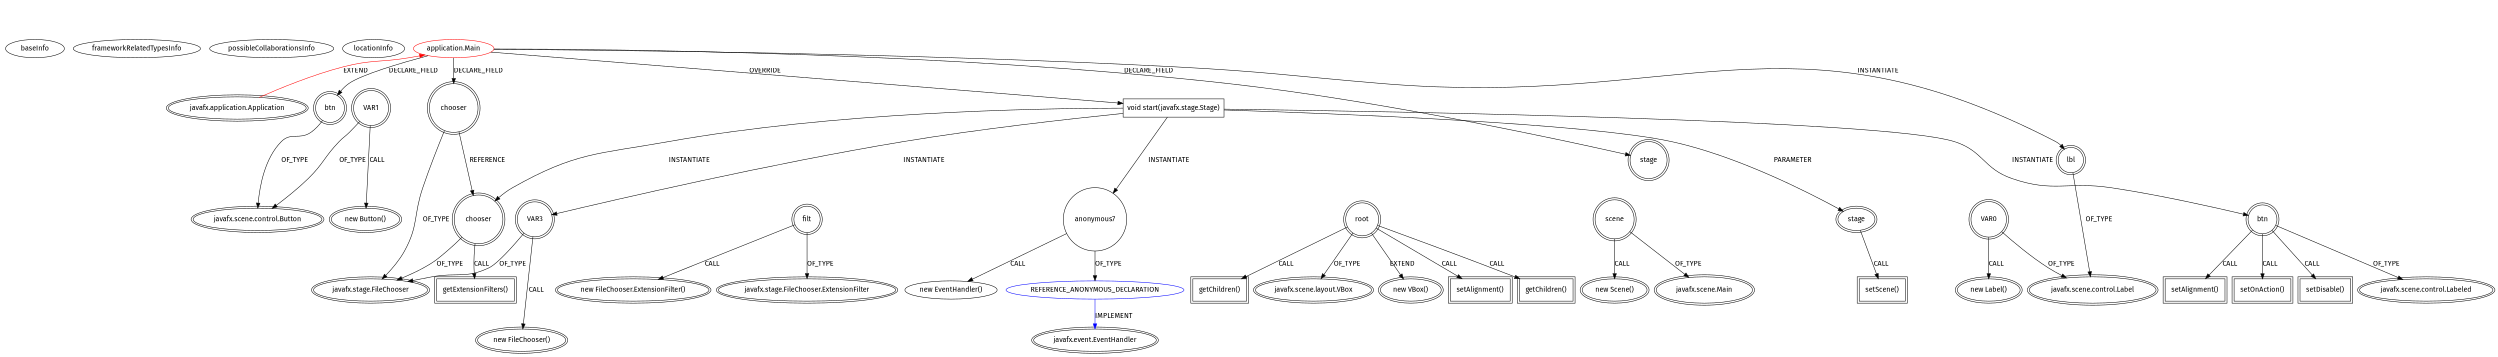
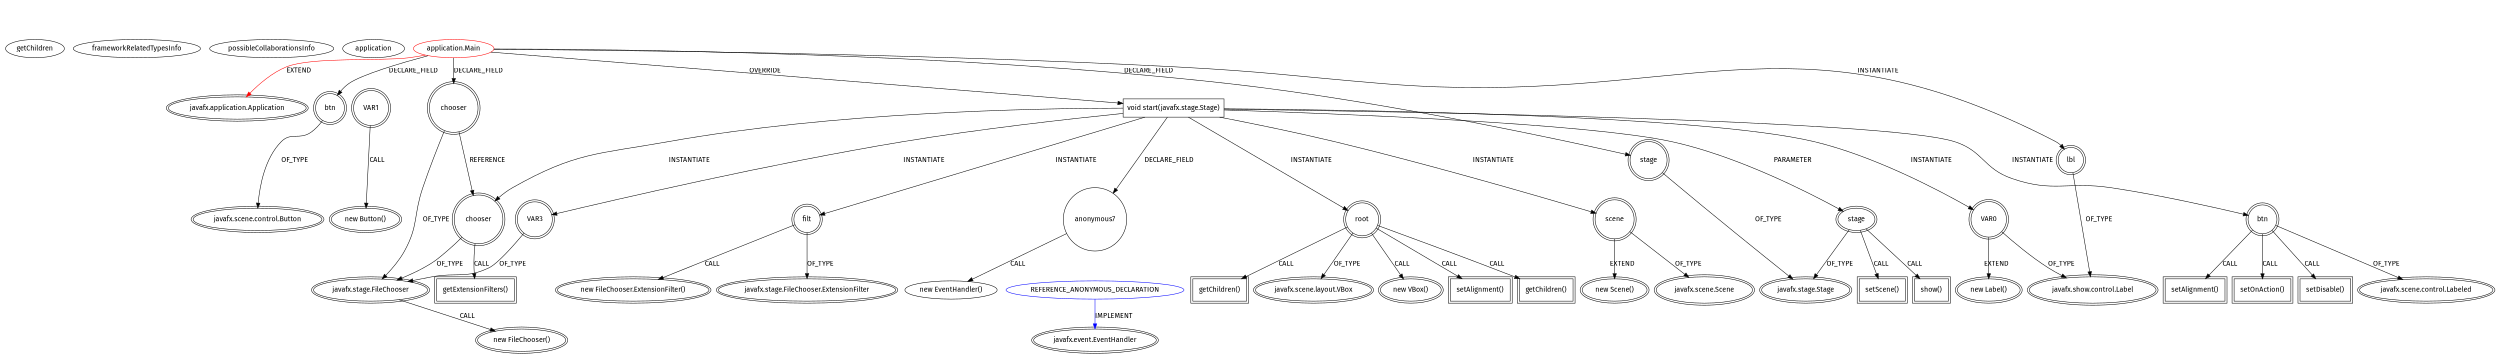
(35, 49) -> (35, 49)
(374, 49) -> (374, 49)
(337, 69) -> (333, 60)
none -> (1642, 122)
(1169, 160) -> (1169, 160)
none -> (1407, 160)
none -> (1266, 163)
(320, 165) -> none
none -> (985, 165)
(1095, 263) -> none
(1402, 264) -> (1402, 264)
(1622, 264) -> (1622, 264)
(1996, 264) -> (1996, 264)
(528, 280) -> (445, 315)
(1704, 290) -> (1704, 290)
none -> (1806, 290)
none -> (1931, 290)
(2093, 290) -> (2093, 290)
